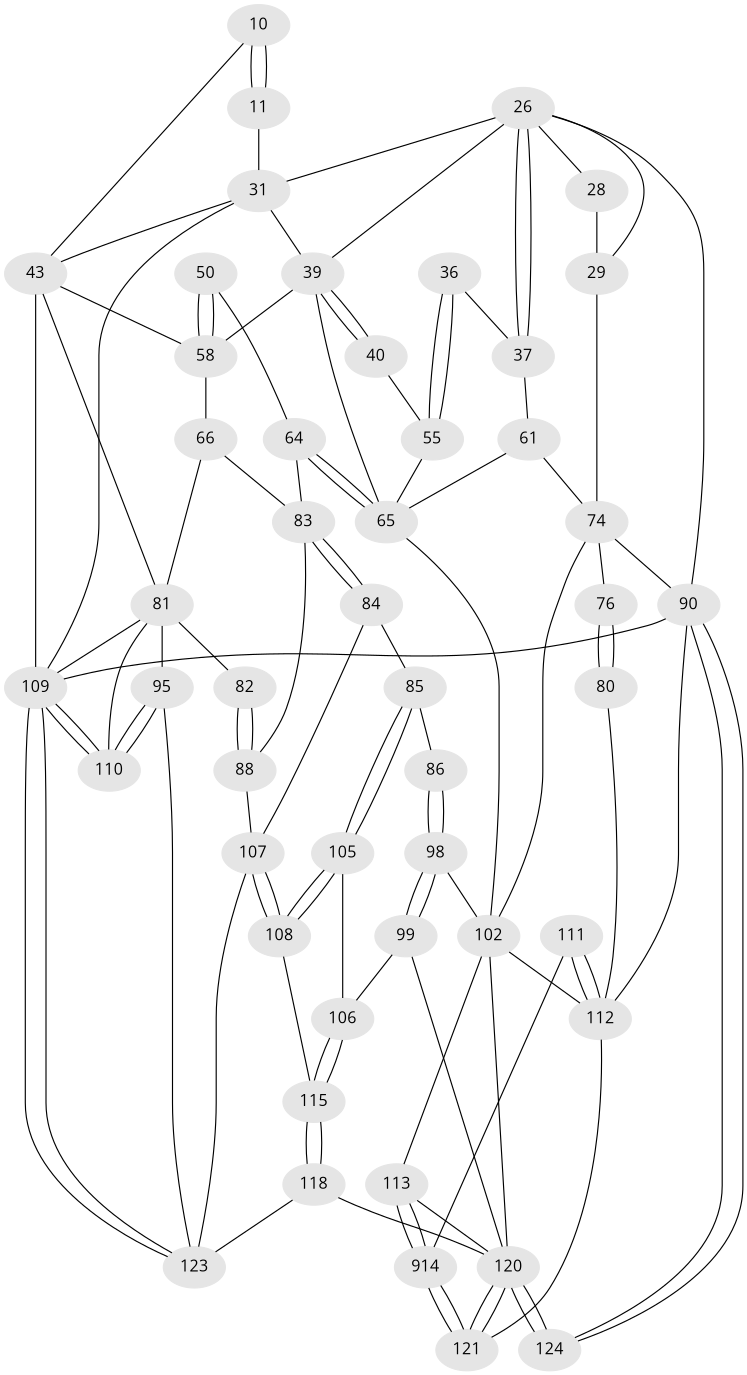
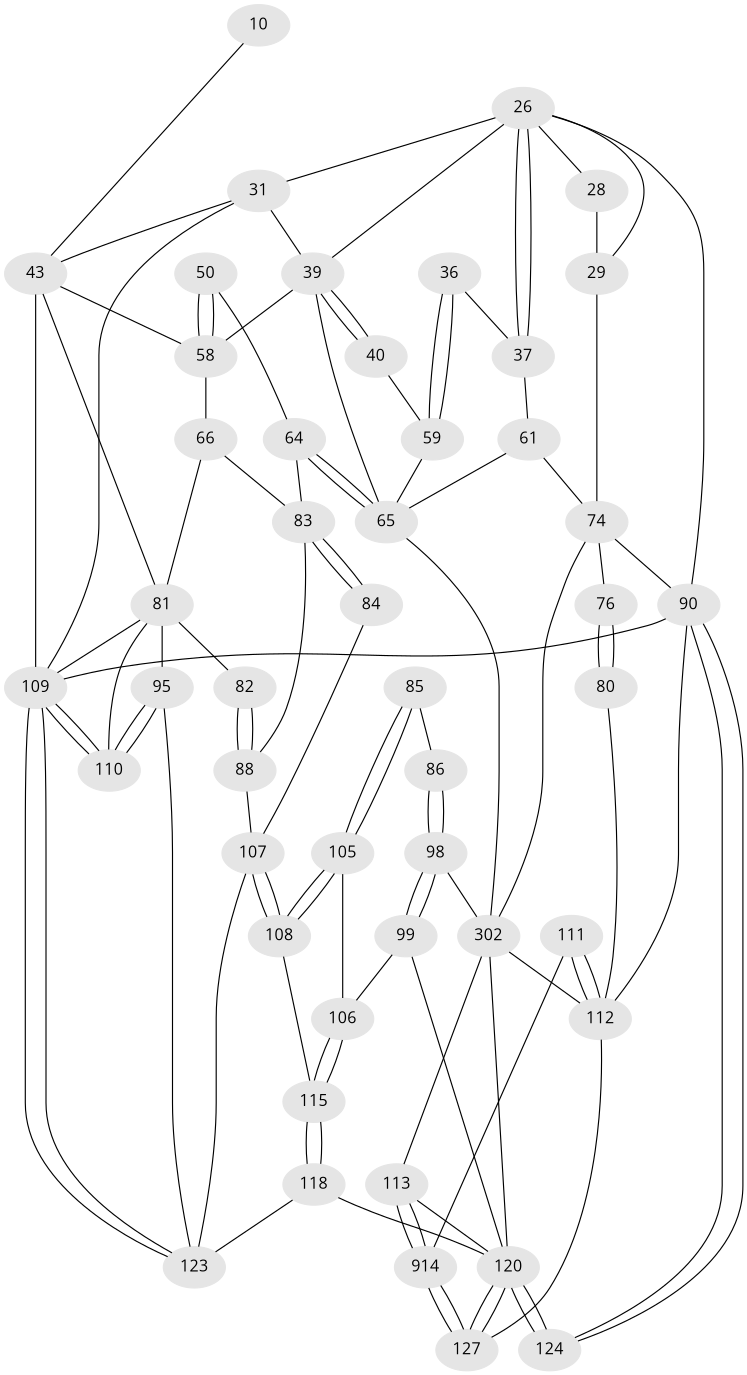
(259, 108) -> none
(432, 439) -> (432, 439)
(393, 646) -> none
(489, 936) -> (489, 936)
(467, 1350) -> (467, 1350)
